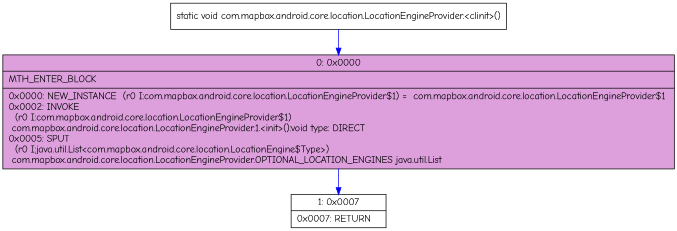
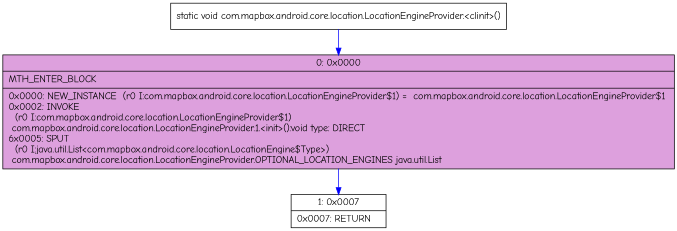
(42, 139) -> (42, 139)
